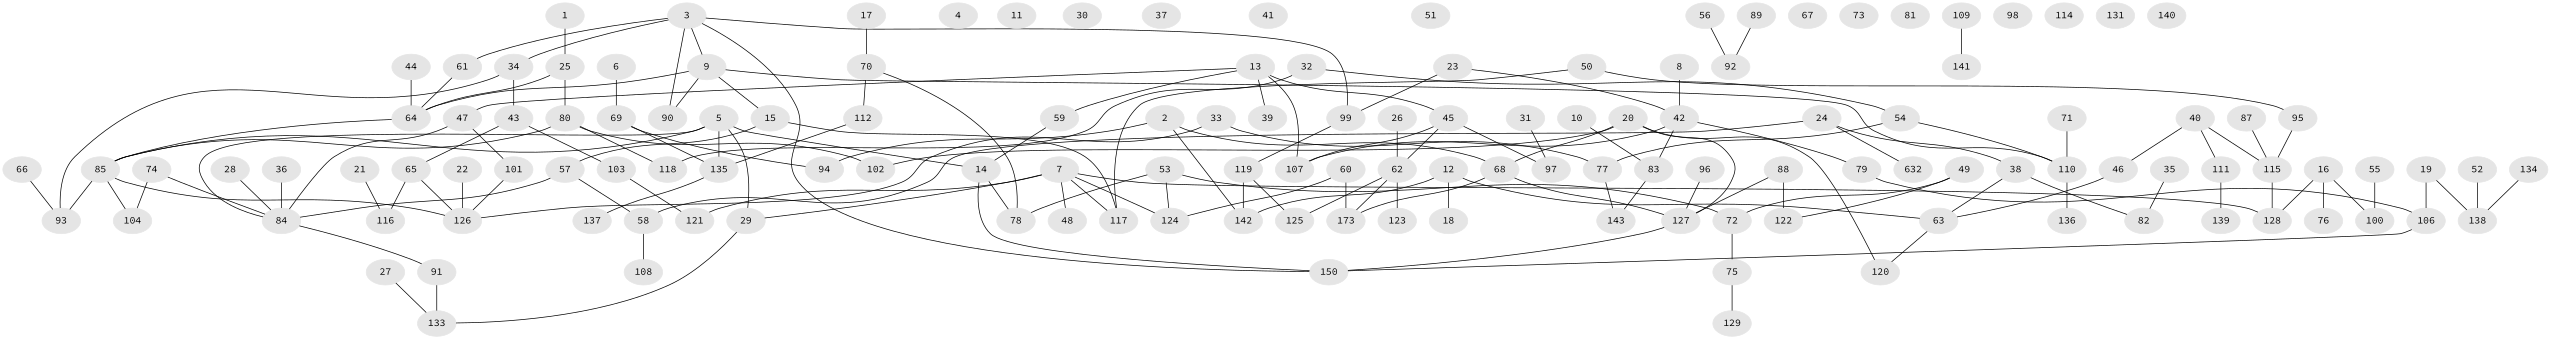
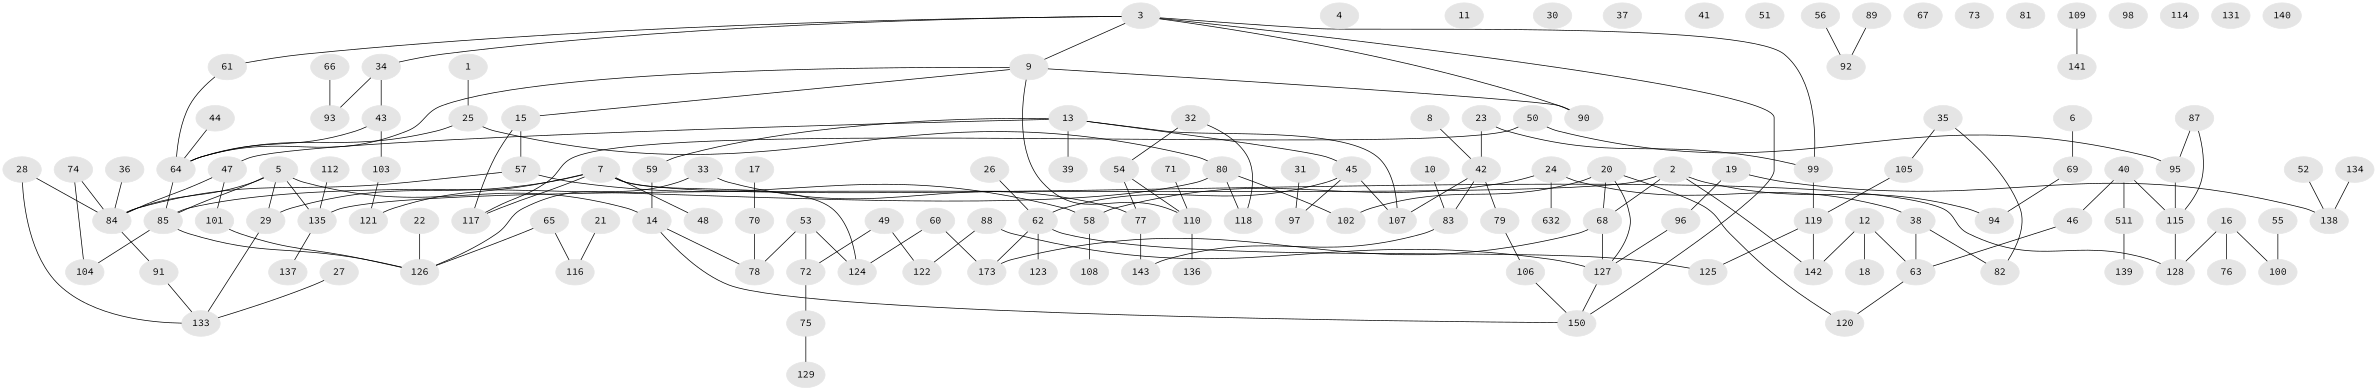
(865, 93) -> none
(471, 140) -> (279, 144)
none -> (2185, 144)
(678, 149) -> (994, 191)
none -> (1904, 170)
(2221, 170) -> (2124, 221)
(81, 195) -> none
(2426, 195) -> (1702, 200)
none -> (67, 291)
